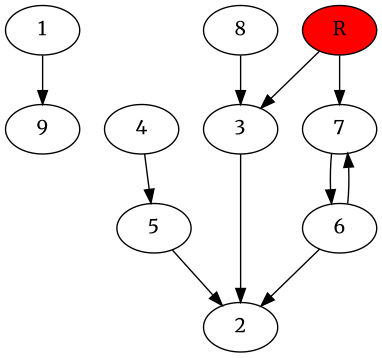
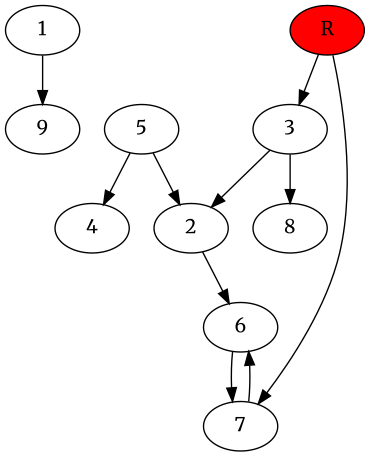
(241, 73) -> (290, 172)
(147, 172) -> (120, 173)
(295, 273) -> (213, 272)
